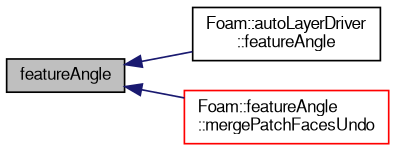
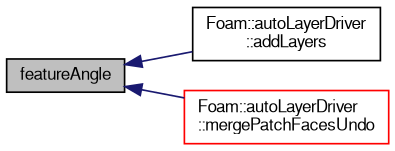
(287, 34) -> (287, 34)
(287, 117) -> (287, 117)
